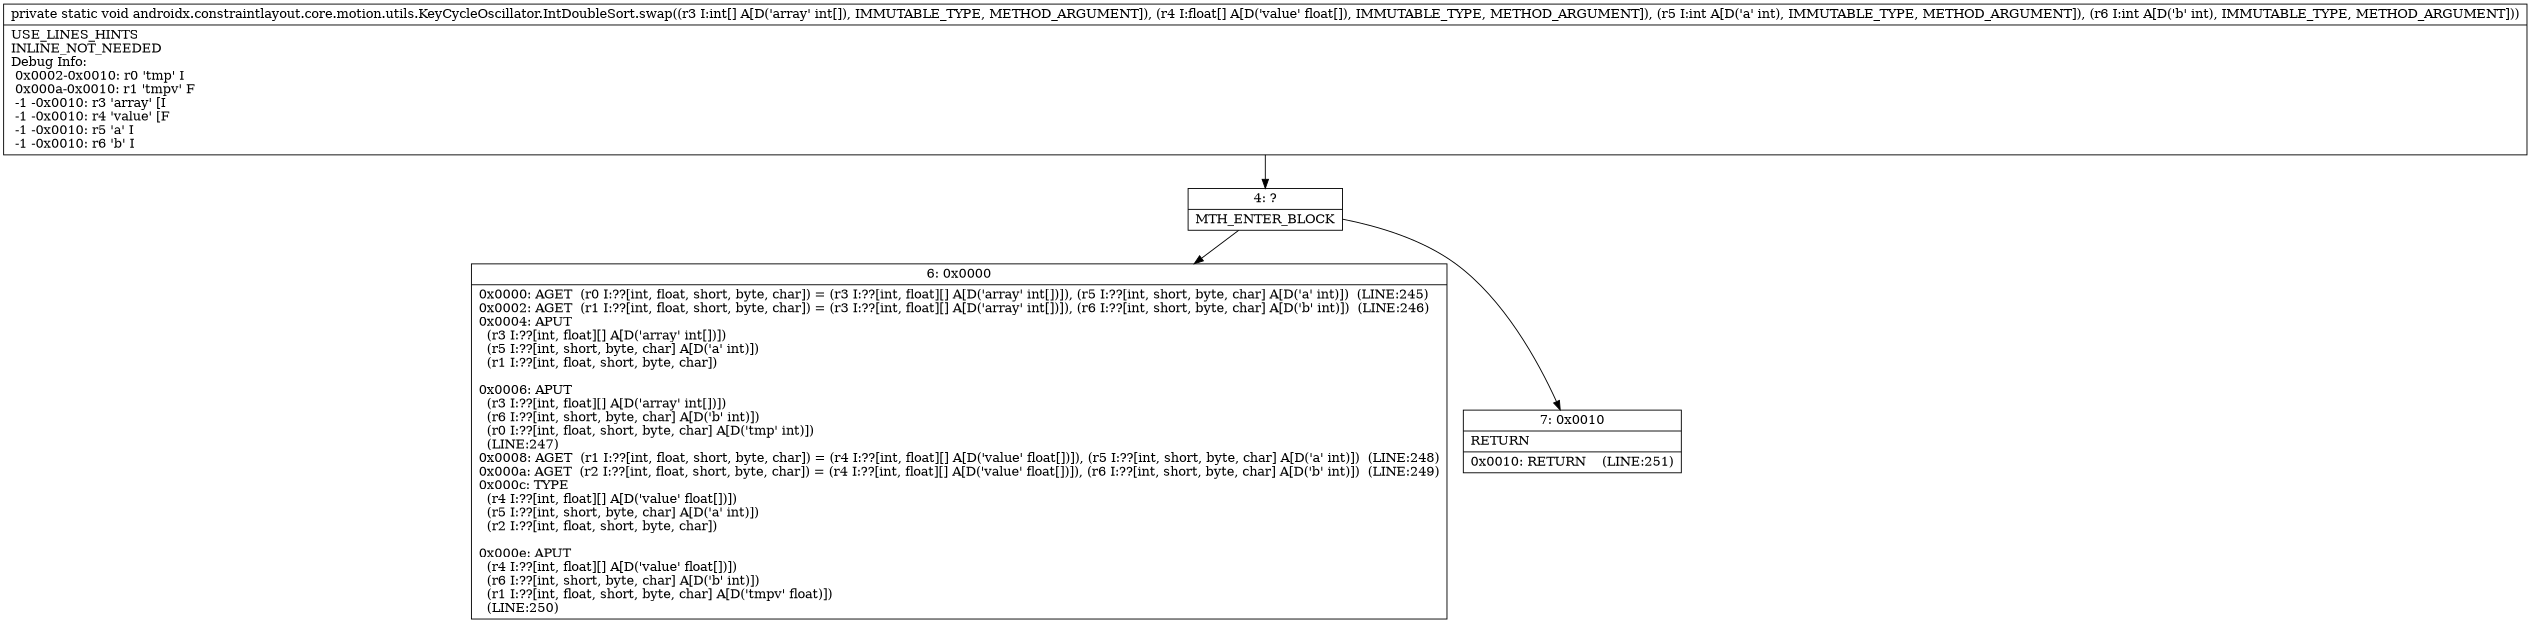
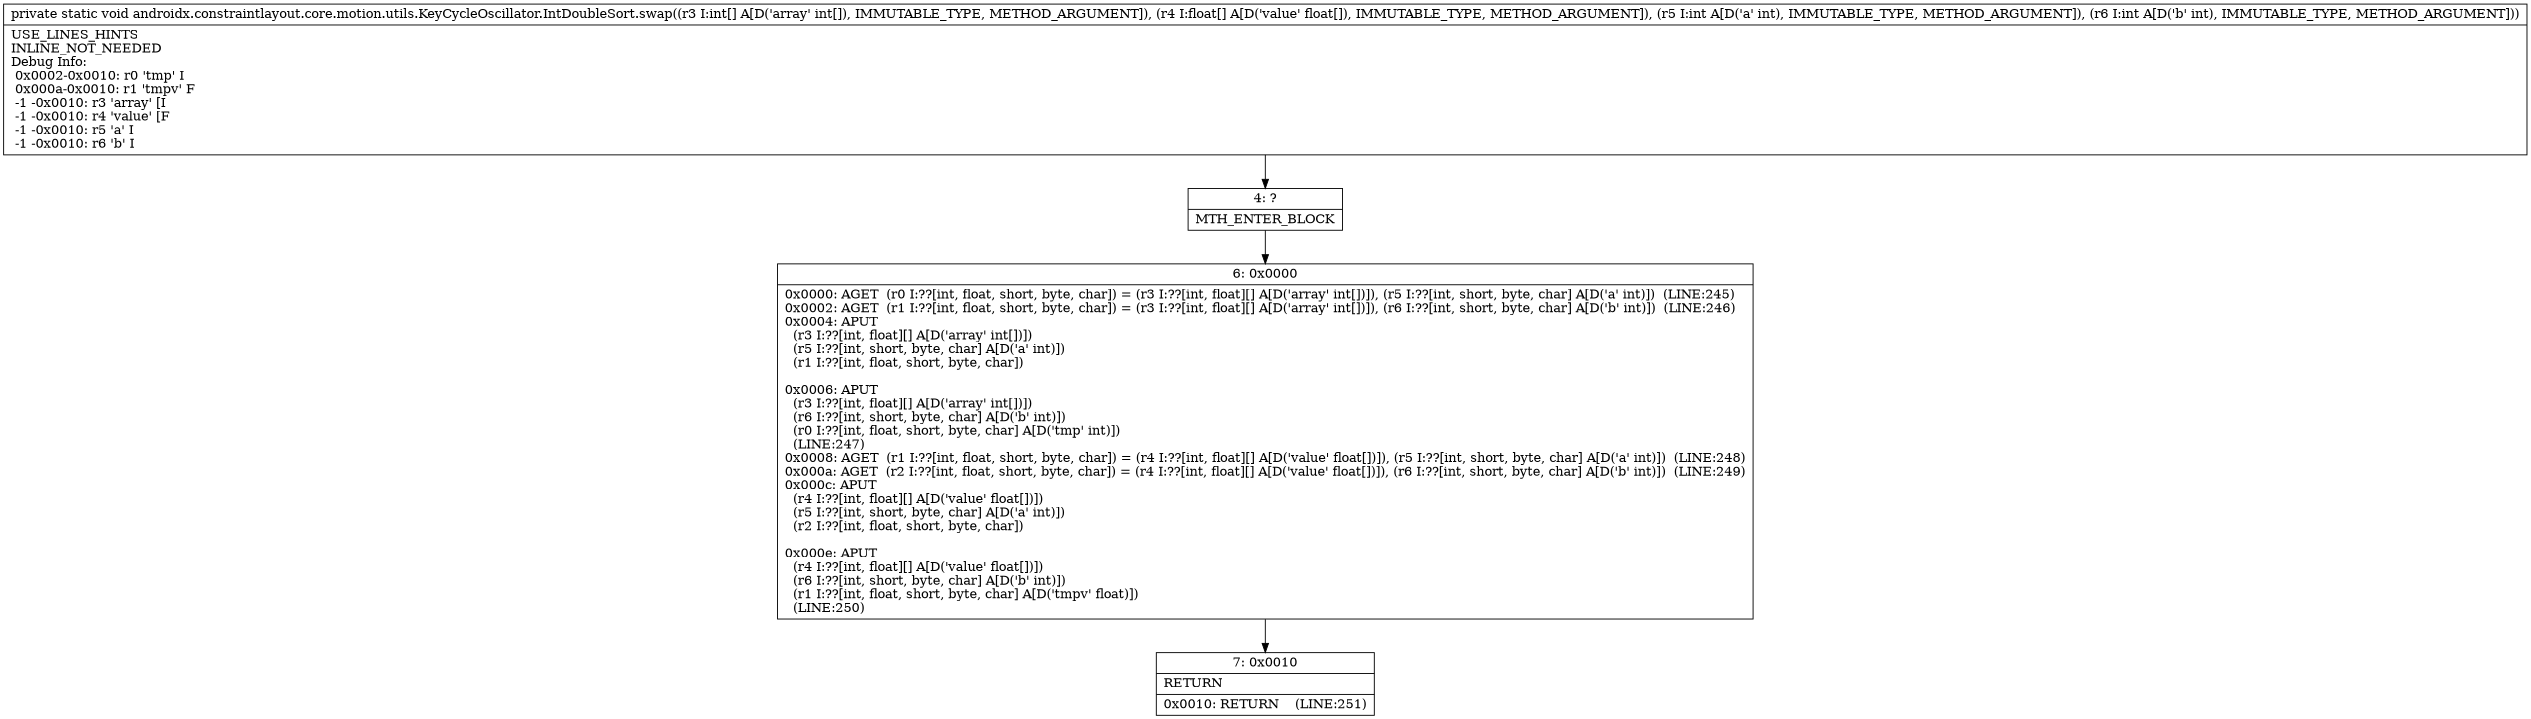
(1475, 280) -> (1265, 631)
(528, 486) -> (835, 486)
